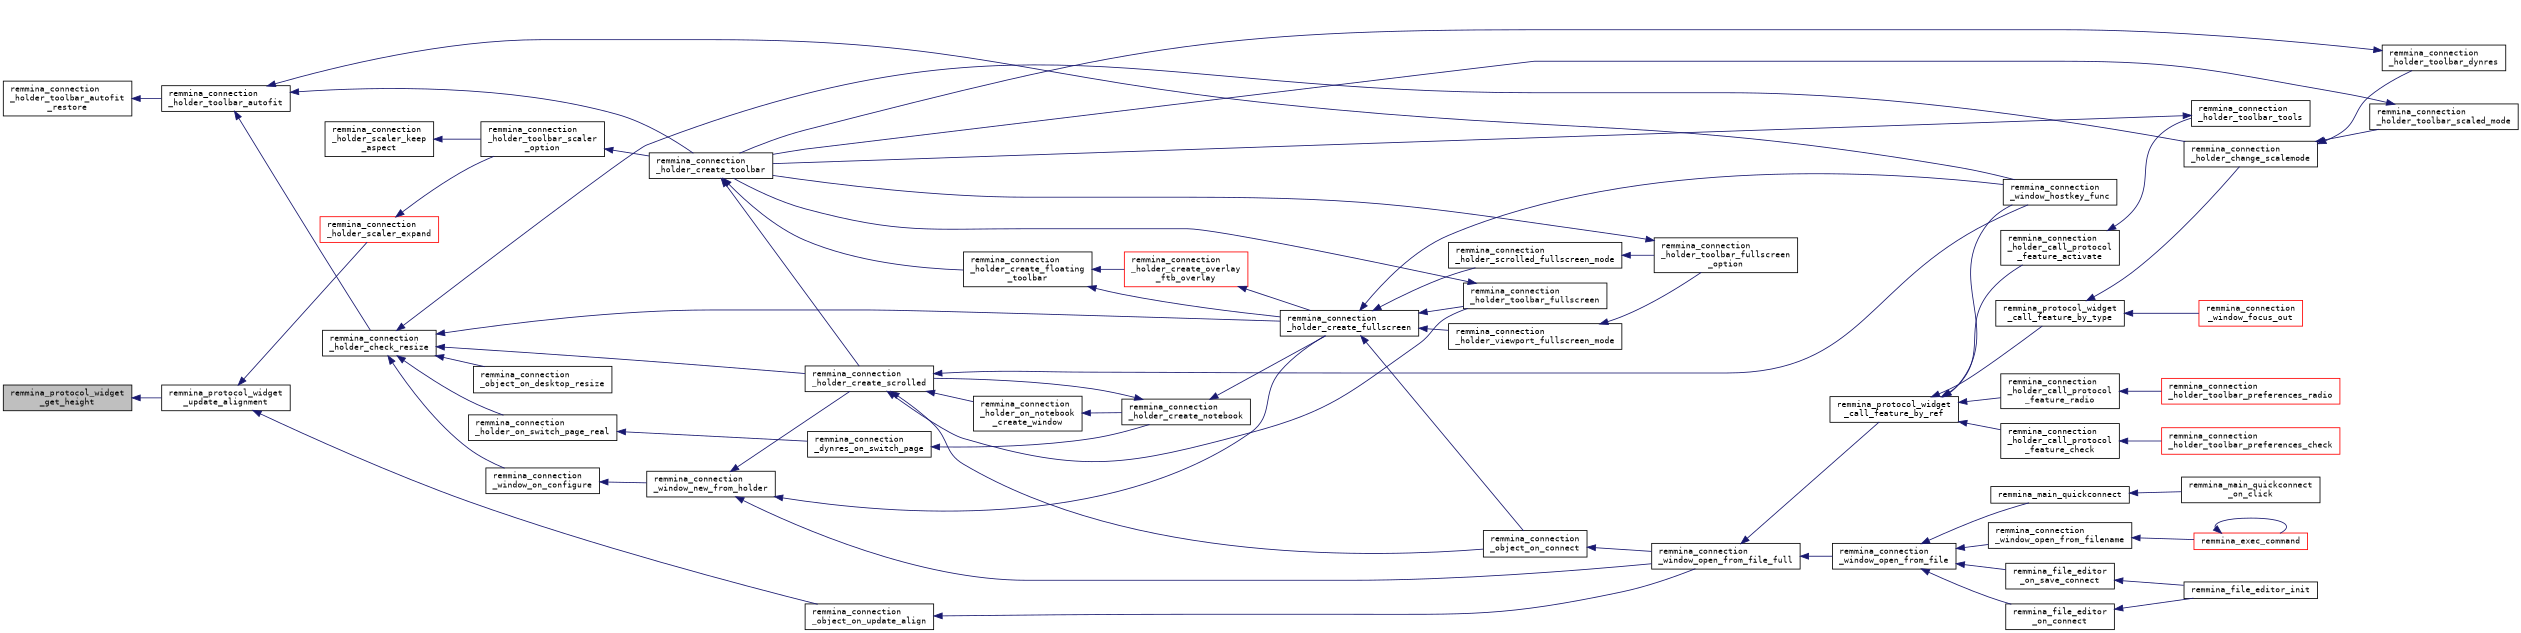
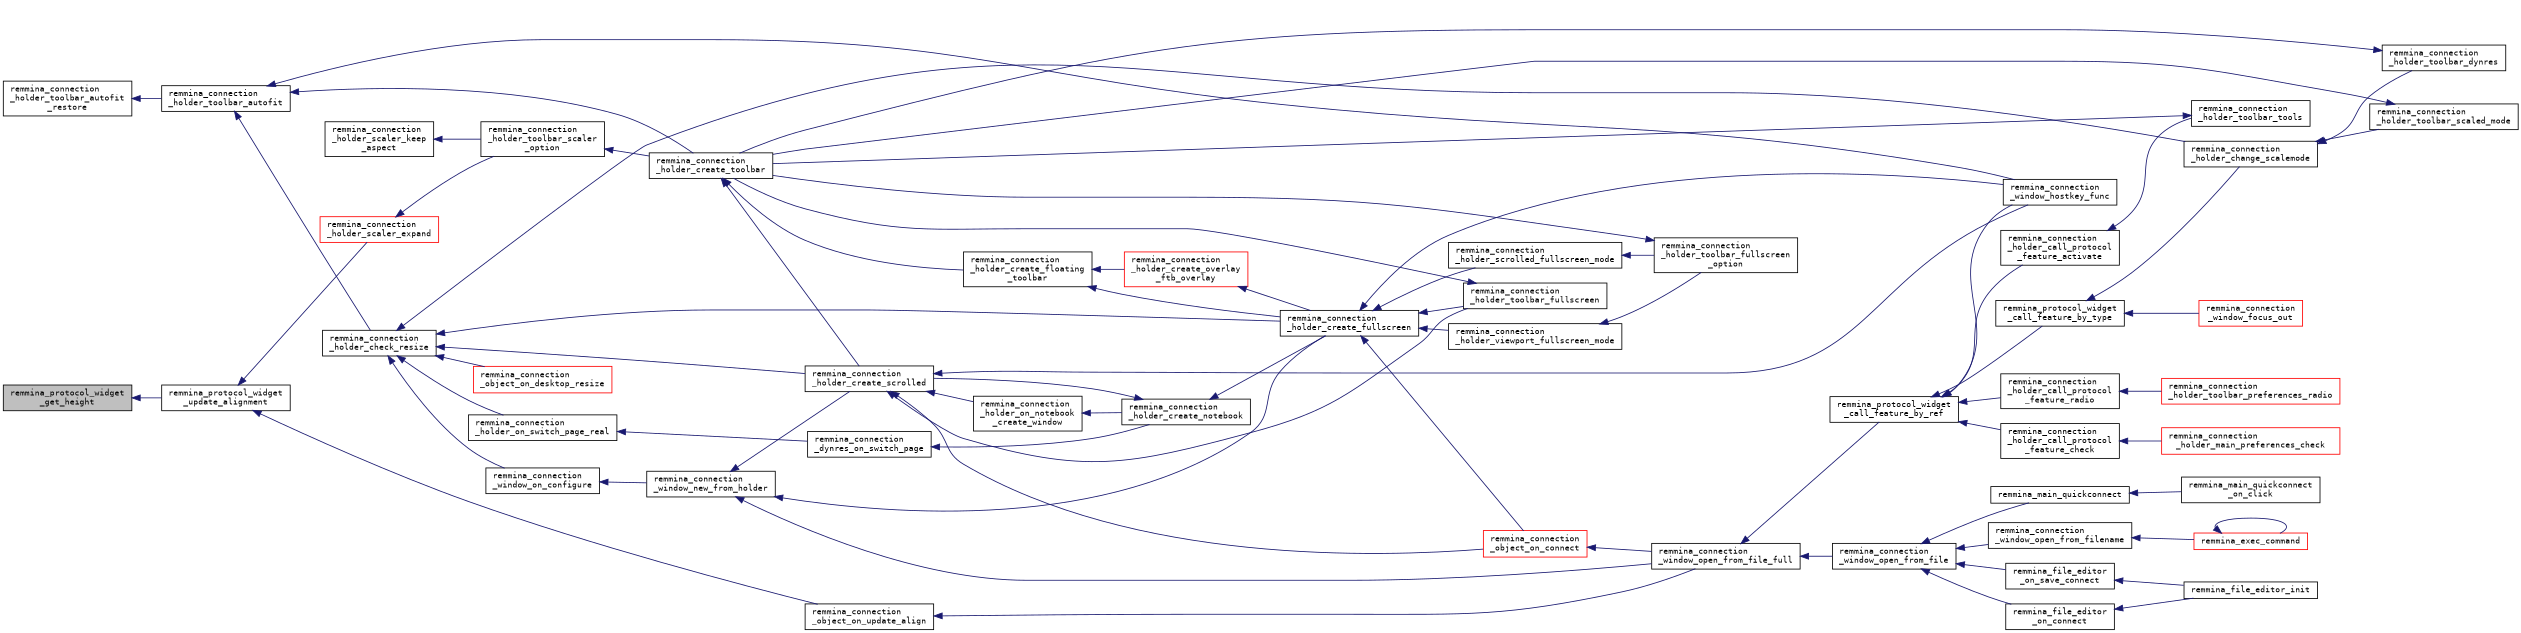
(543, 380) -> (543, 380)
(2251, 441) -> (2251, 441)
(1535, 544) -> (1535, 544)
